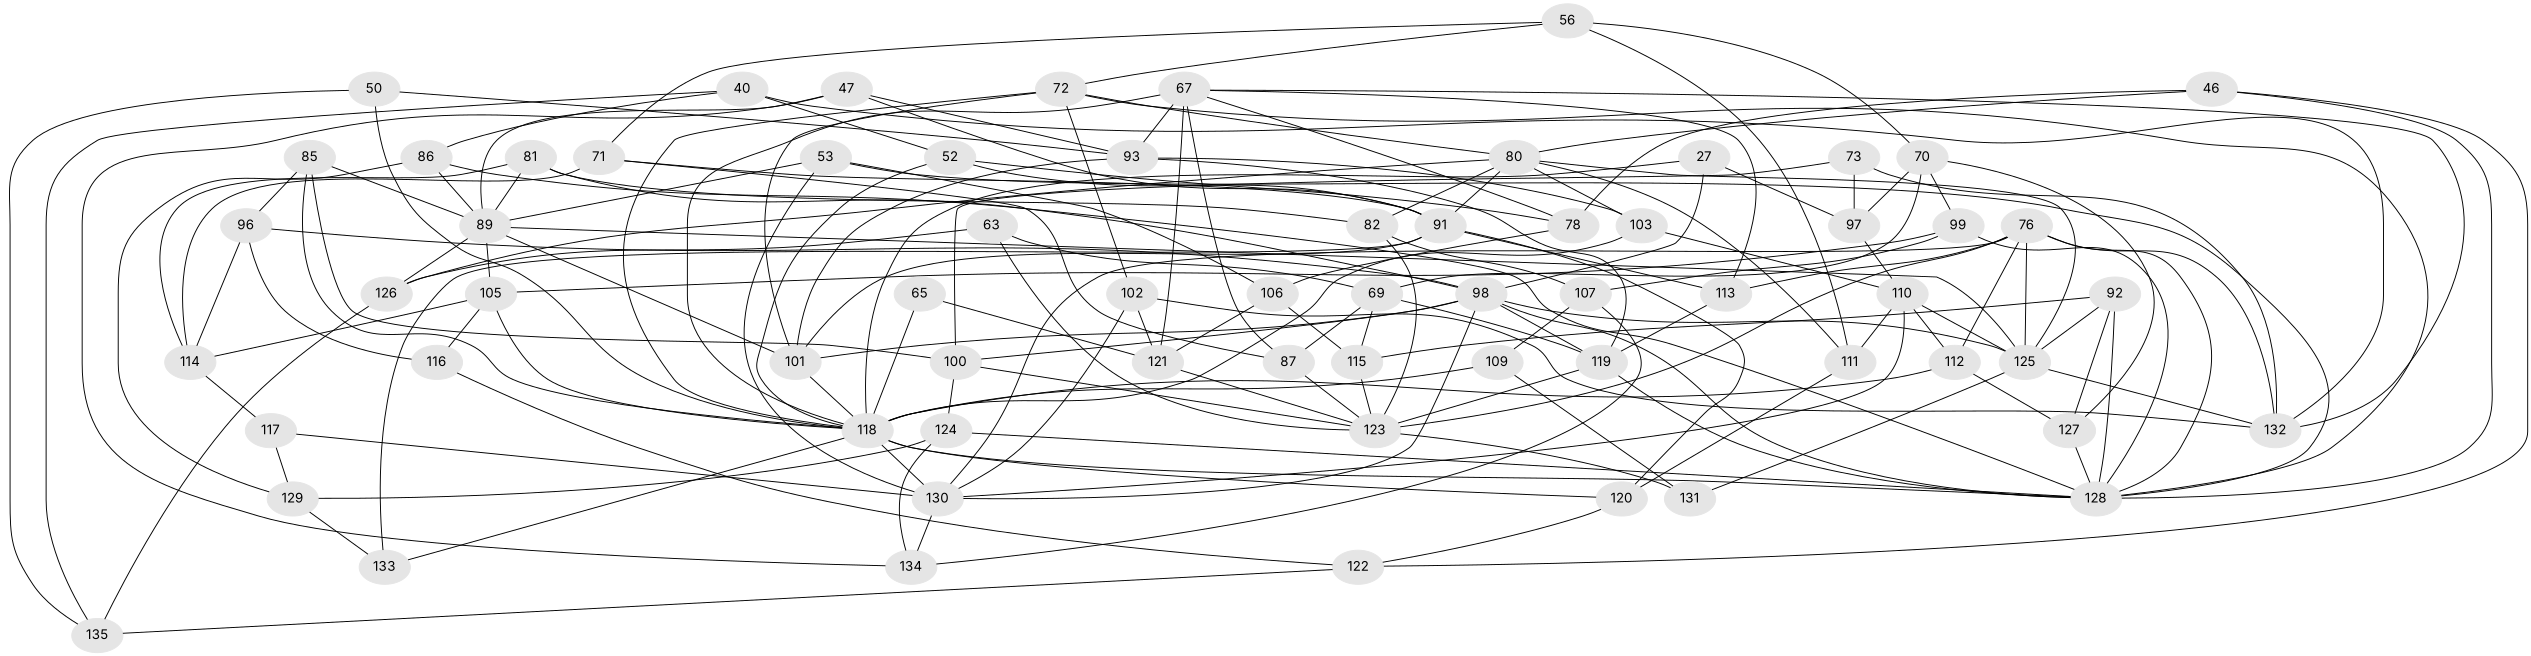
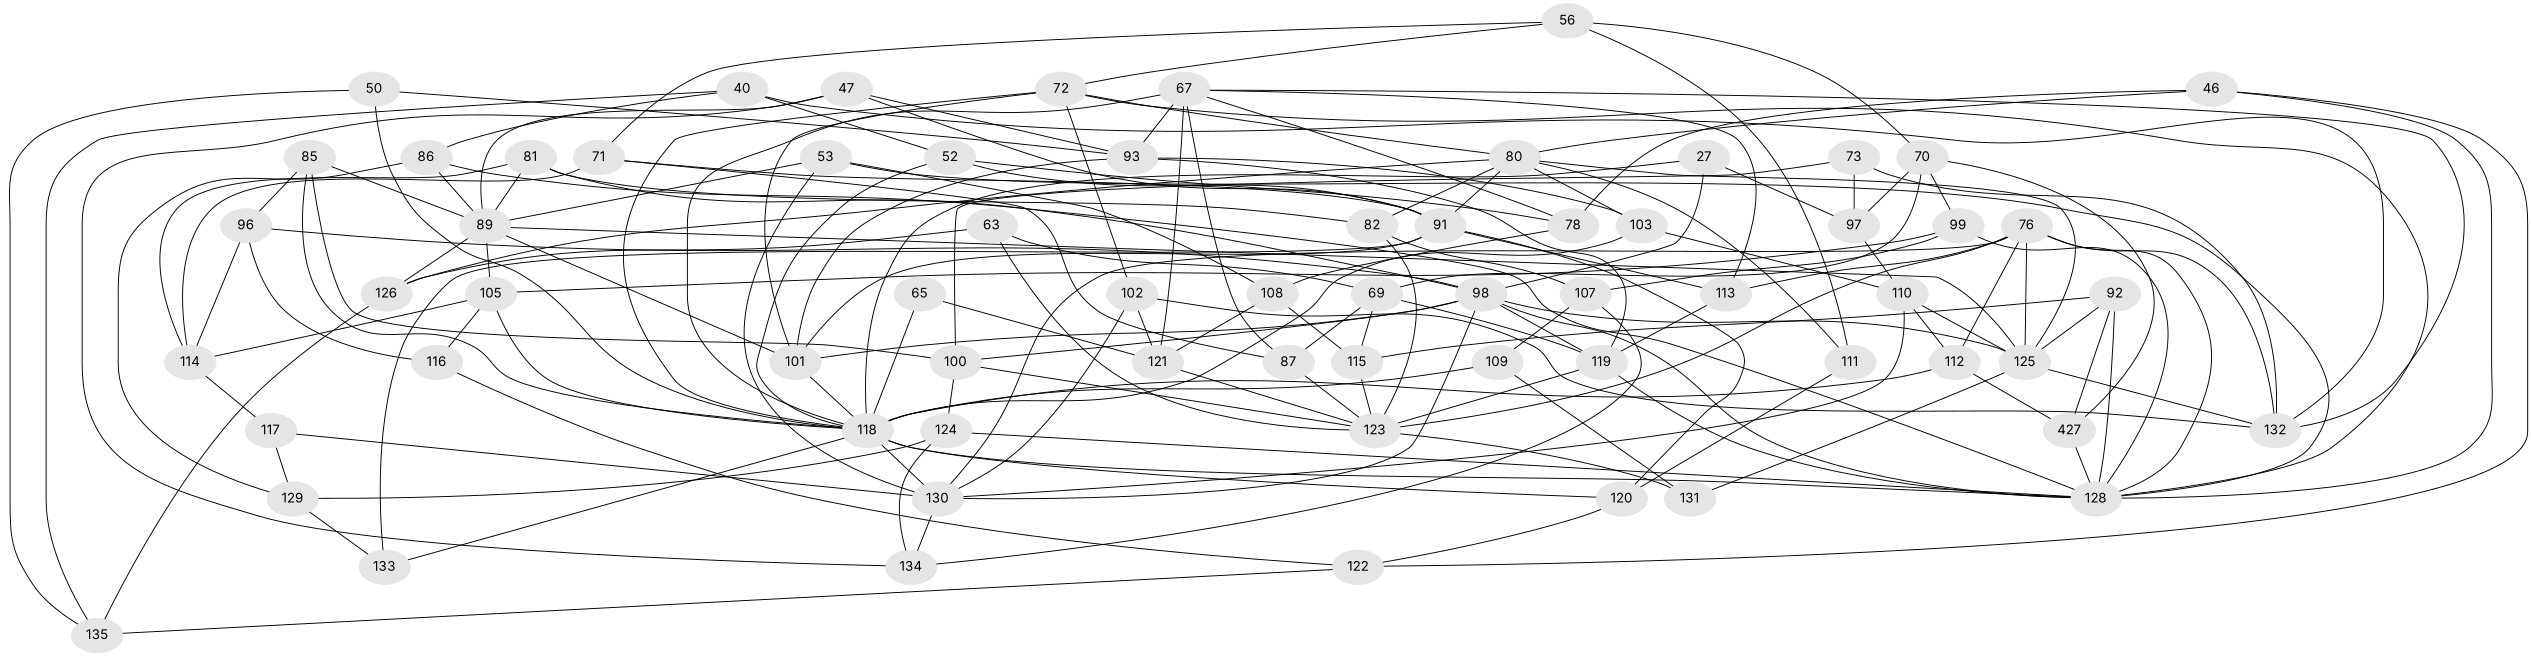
(1273, 294) -> (1273, 294)
(1874, 331) -> none
(2069, 431) -> (2069, 431)
